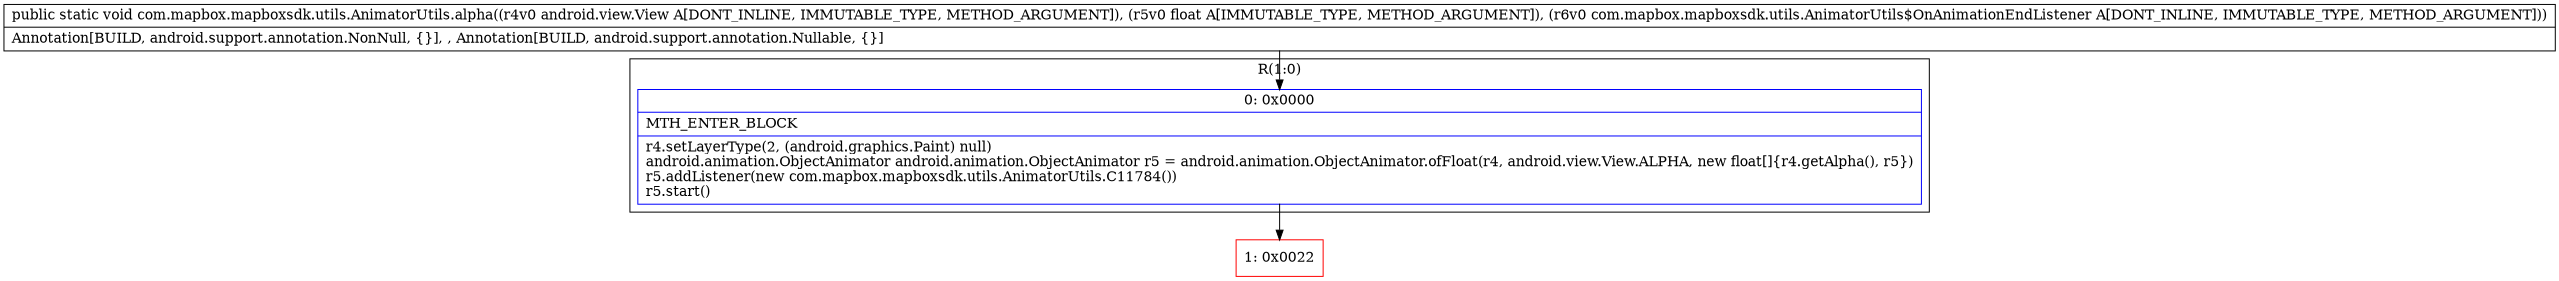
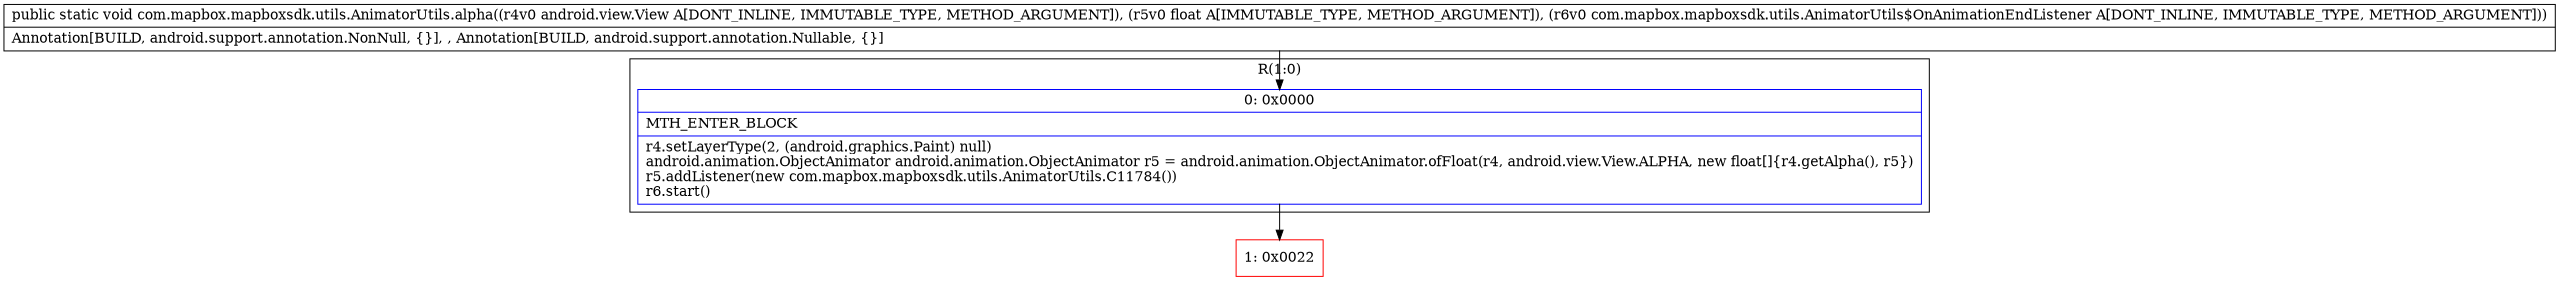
(678, 192) -> (678, 192)
